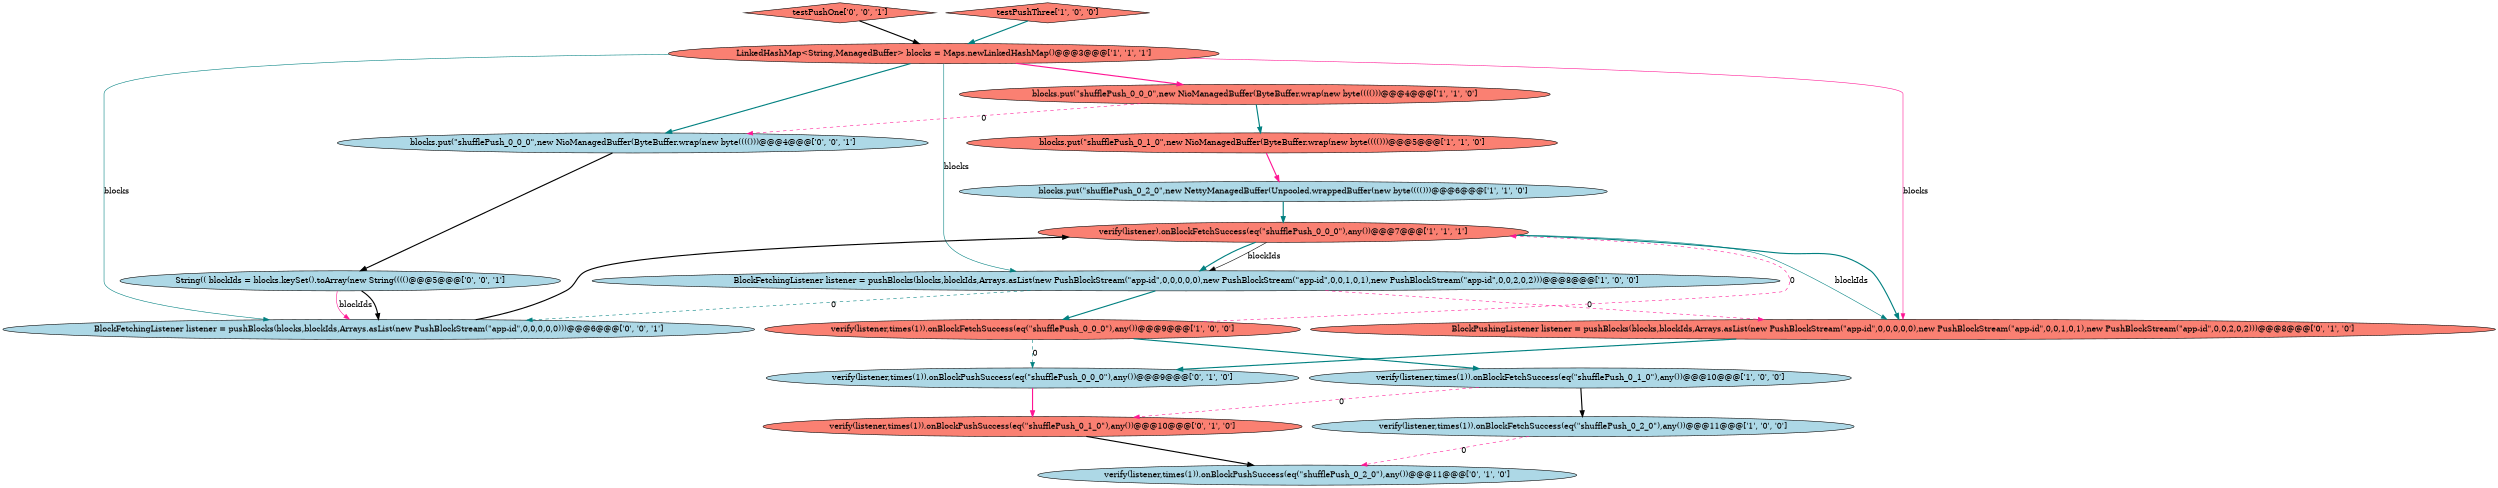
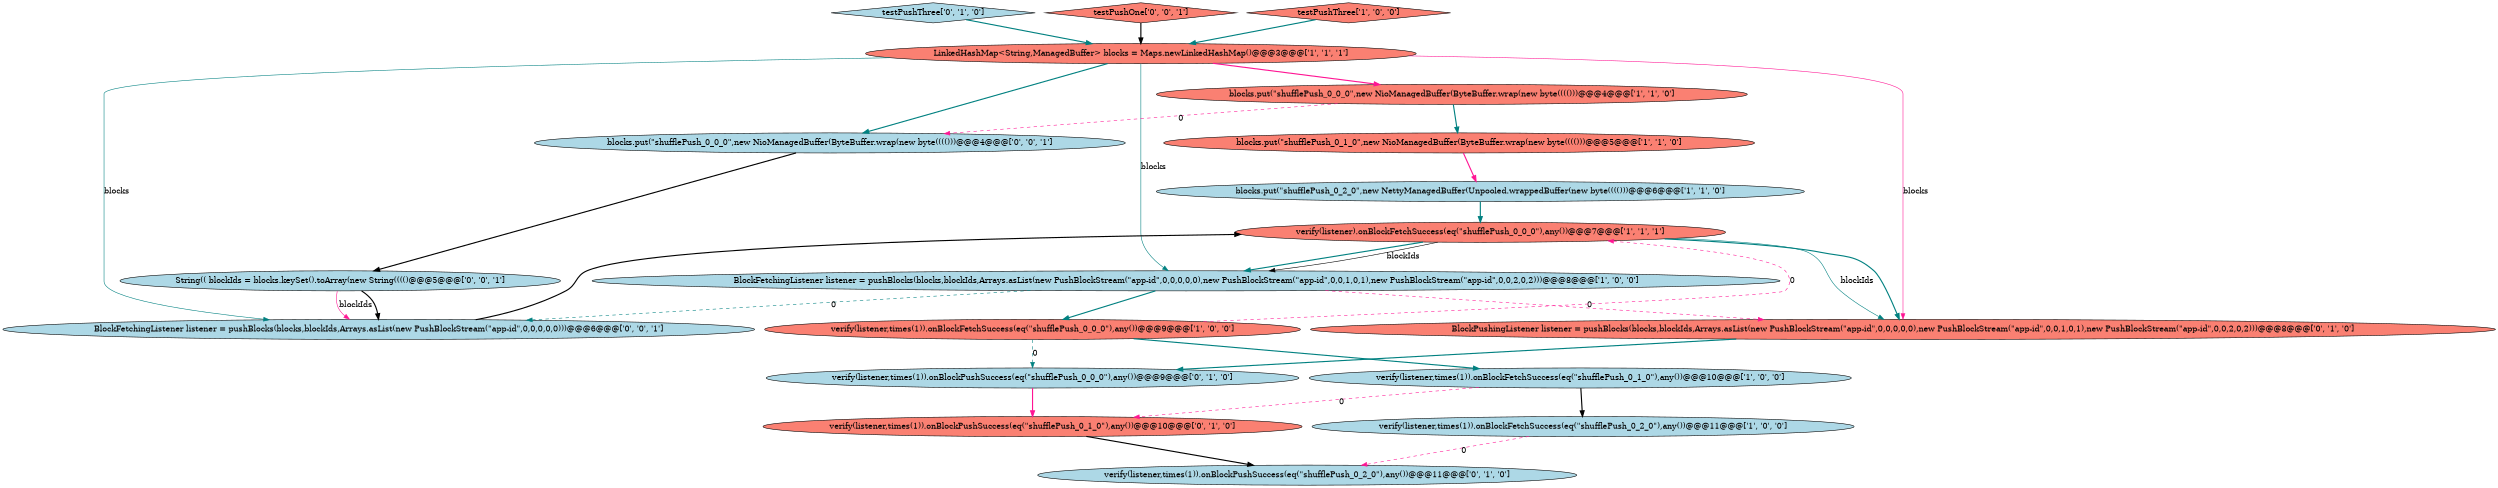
none -> (933, 13)
